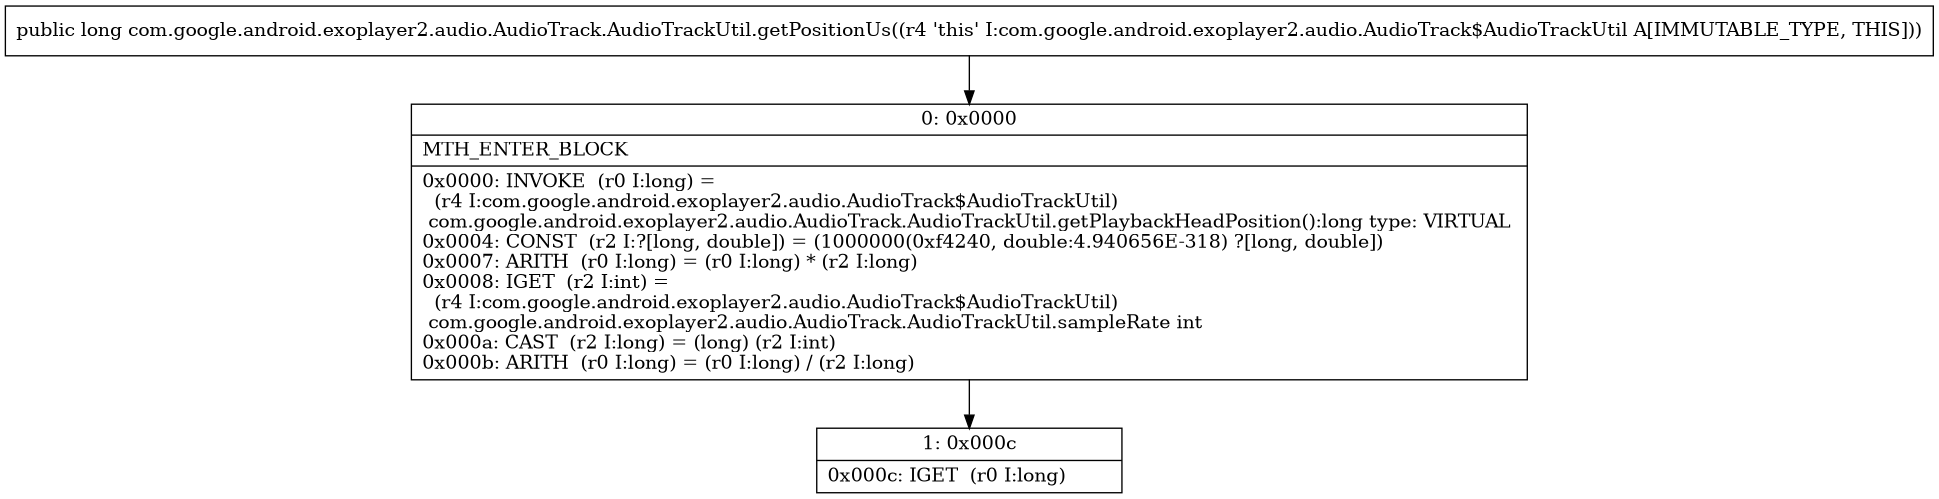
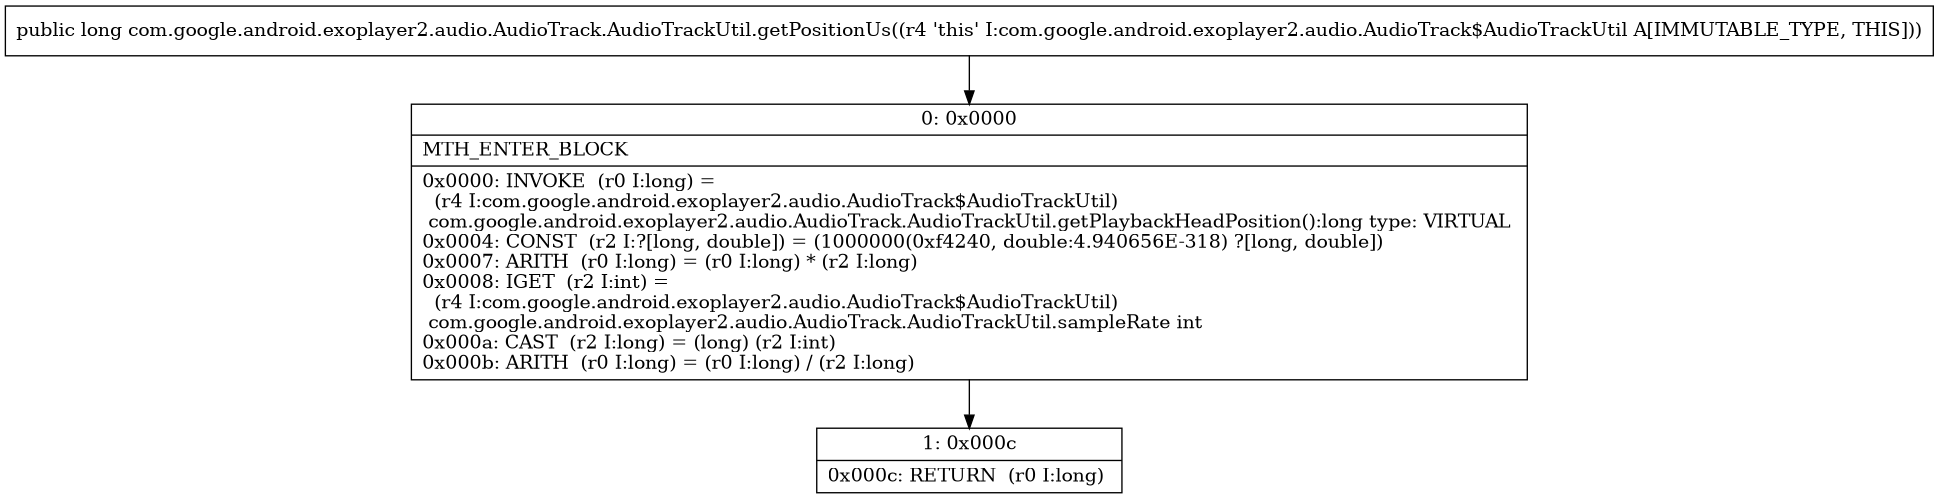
(950, 476) -> (969, 476)
